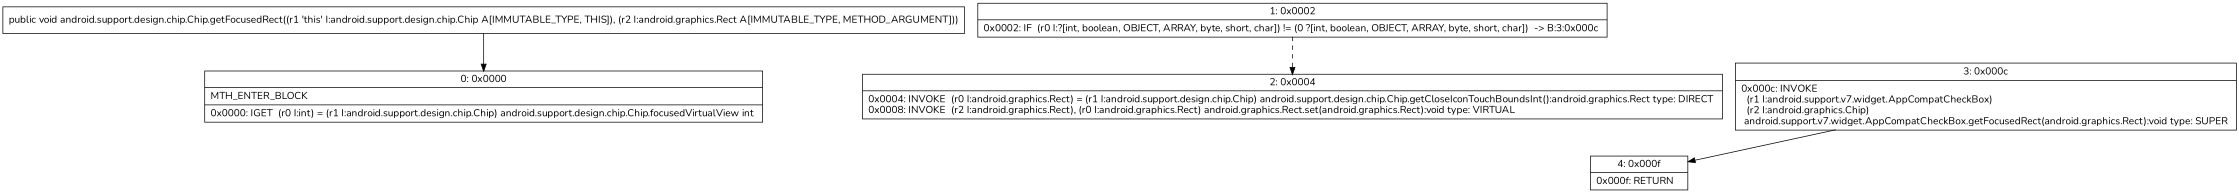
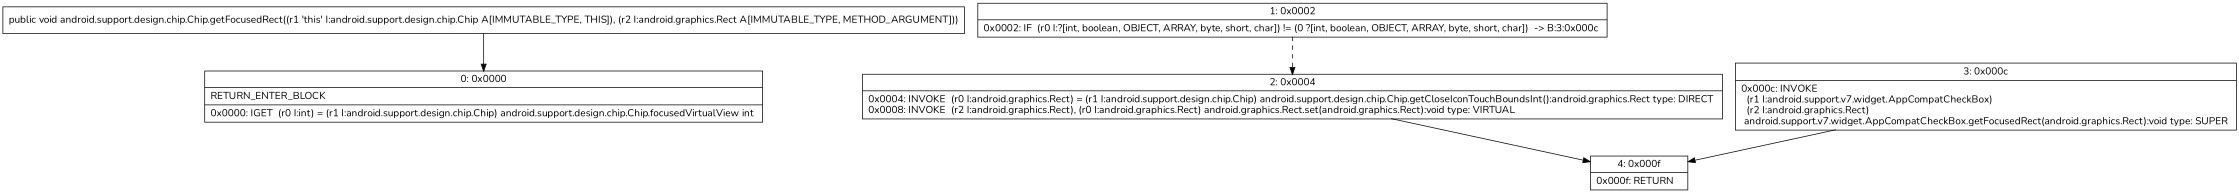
(260, 96) -> (268, 96)
(1805, 110) -> (1805, 110)
none -> (1487, 139)
